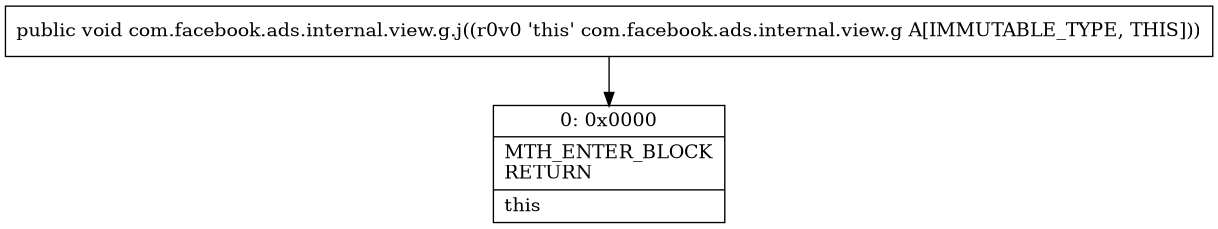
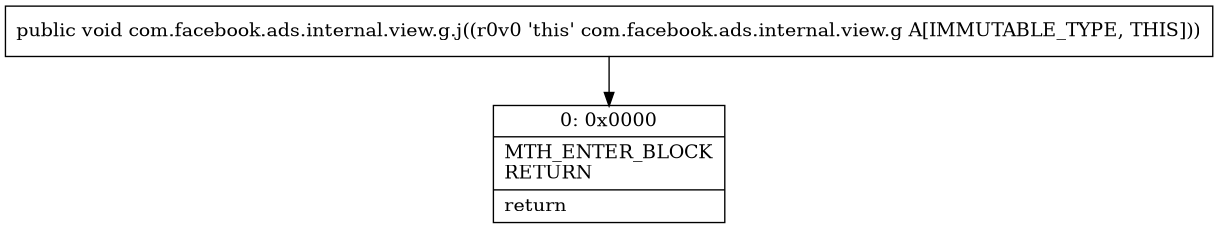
(523, 206) -> (536, 206)
